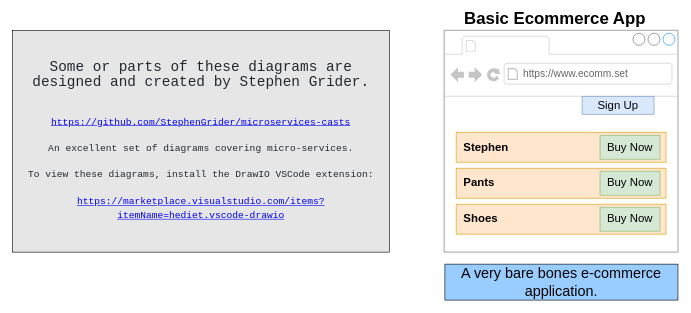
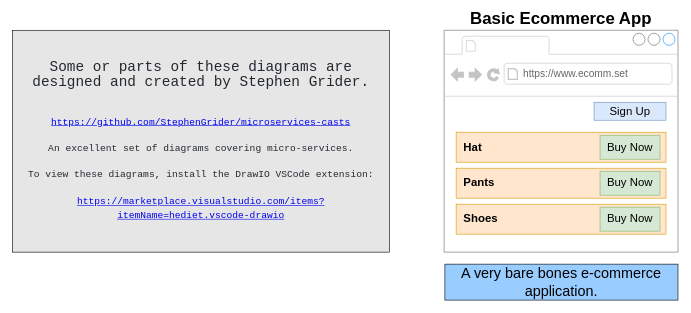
(555, 18) -> (561, 18)
(618, 105) -> (630, 111)
(480, 147) -> (467, 147)
